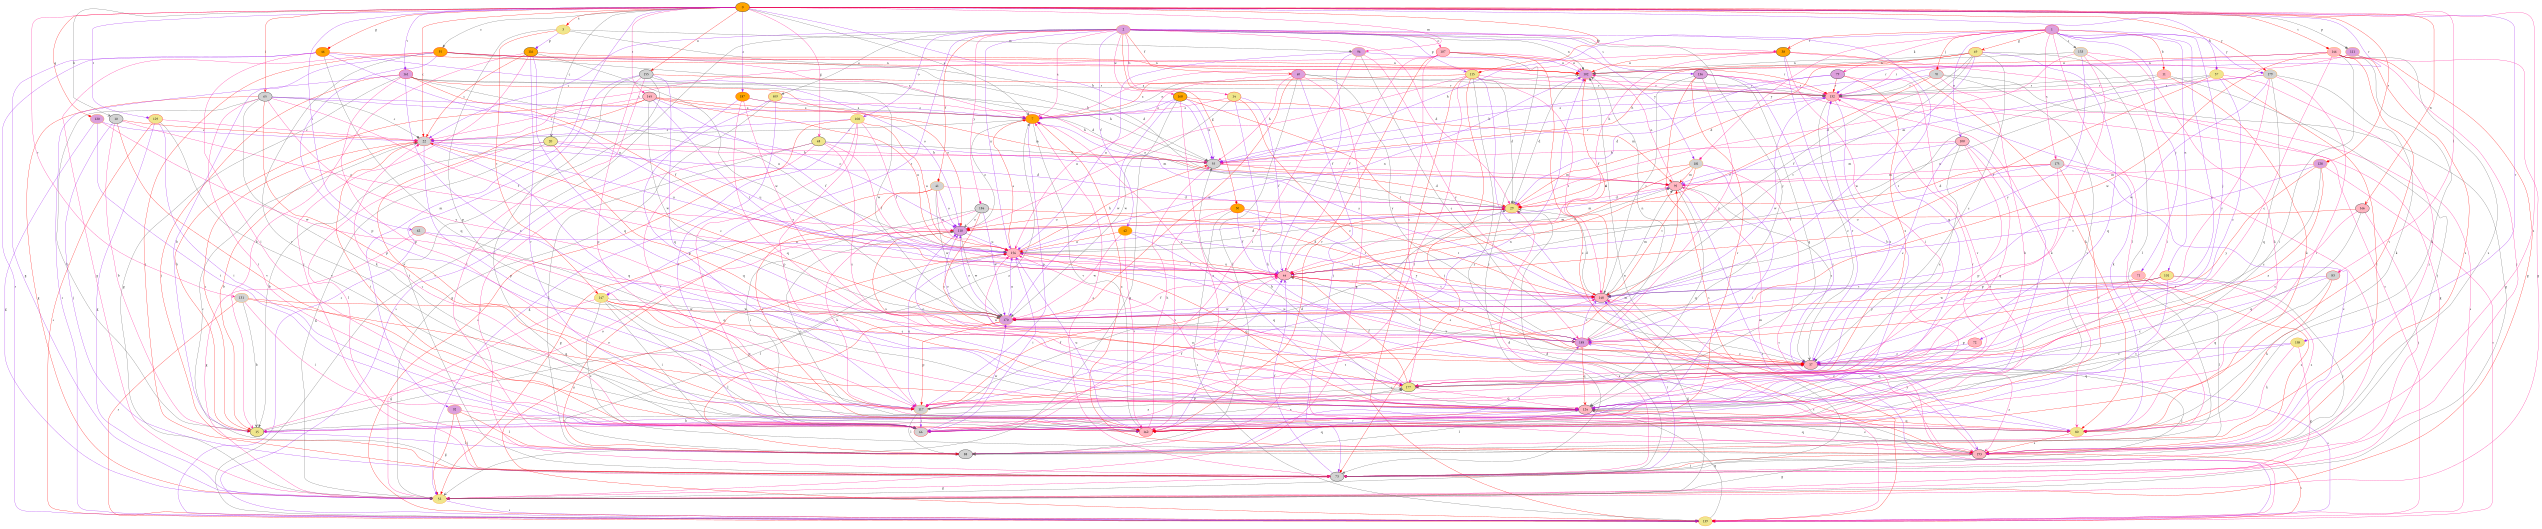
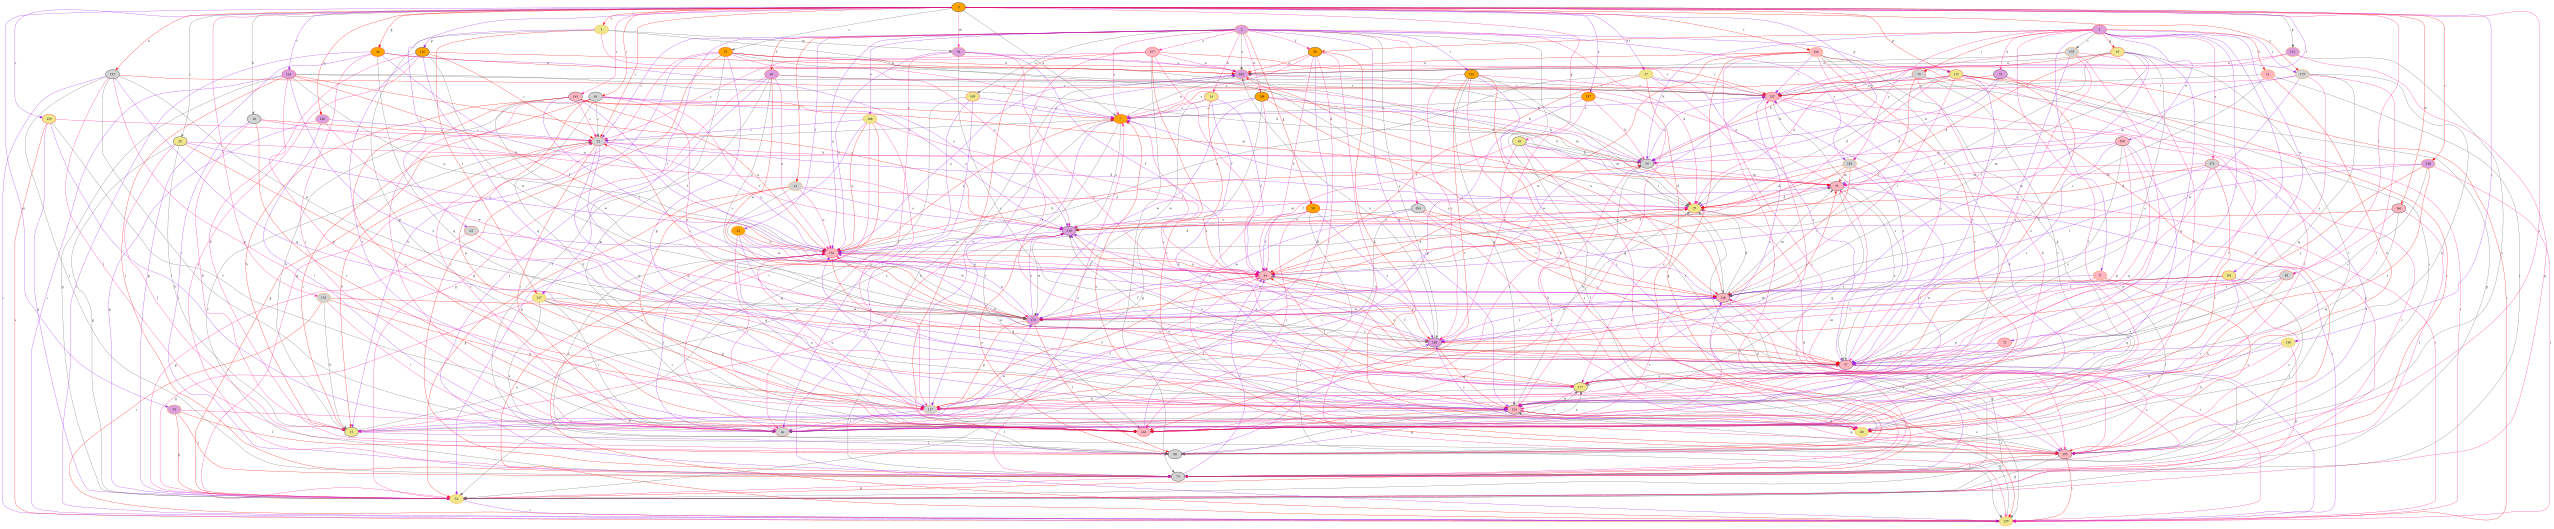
(1700, 74) -> (1472, 74)
none -> (885, 75)
(1582, 343) -> (1435, 343)
